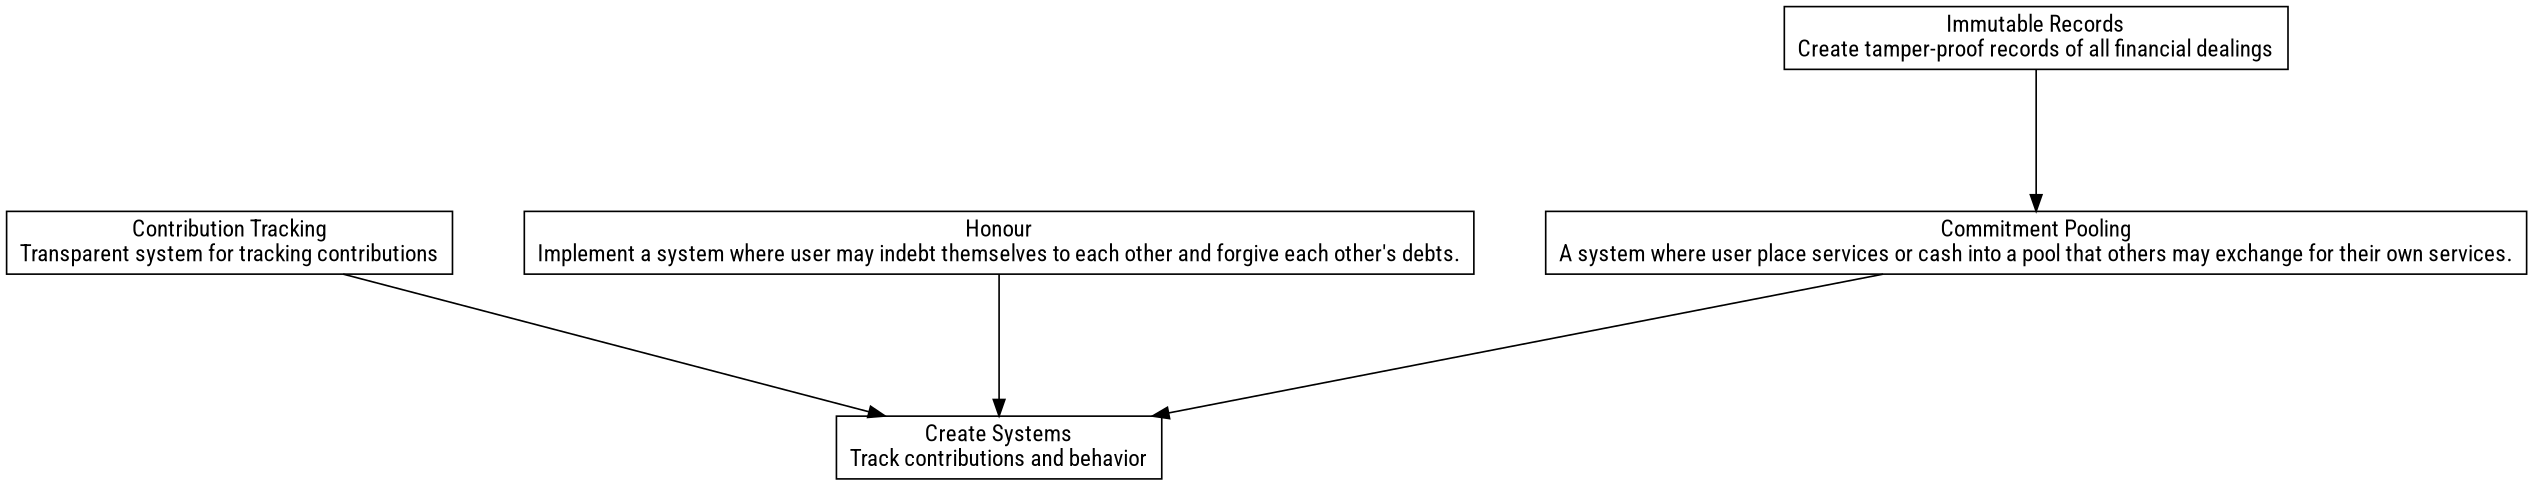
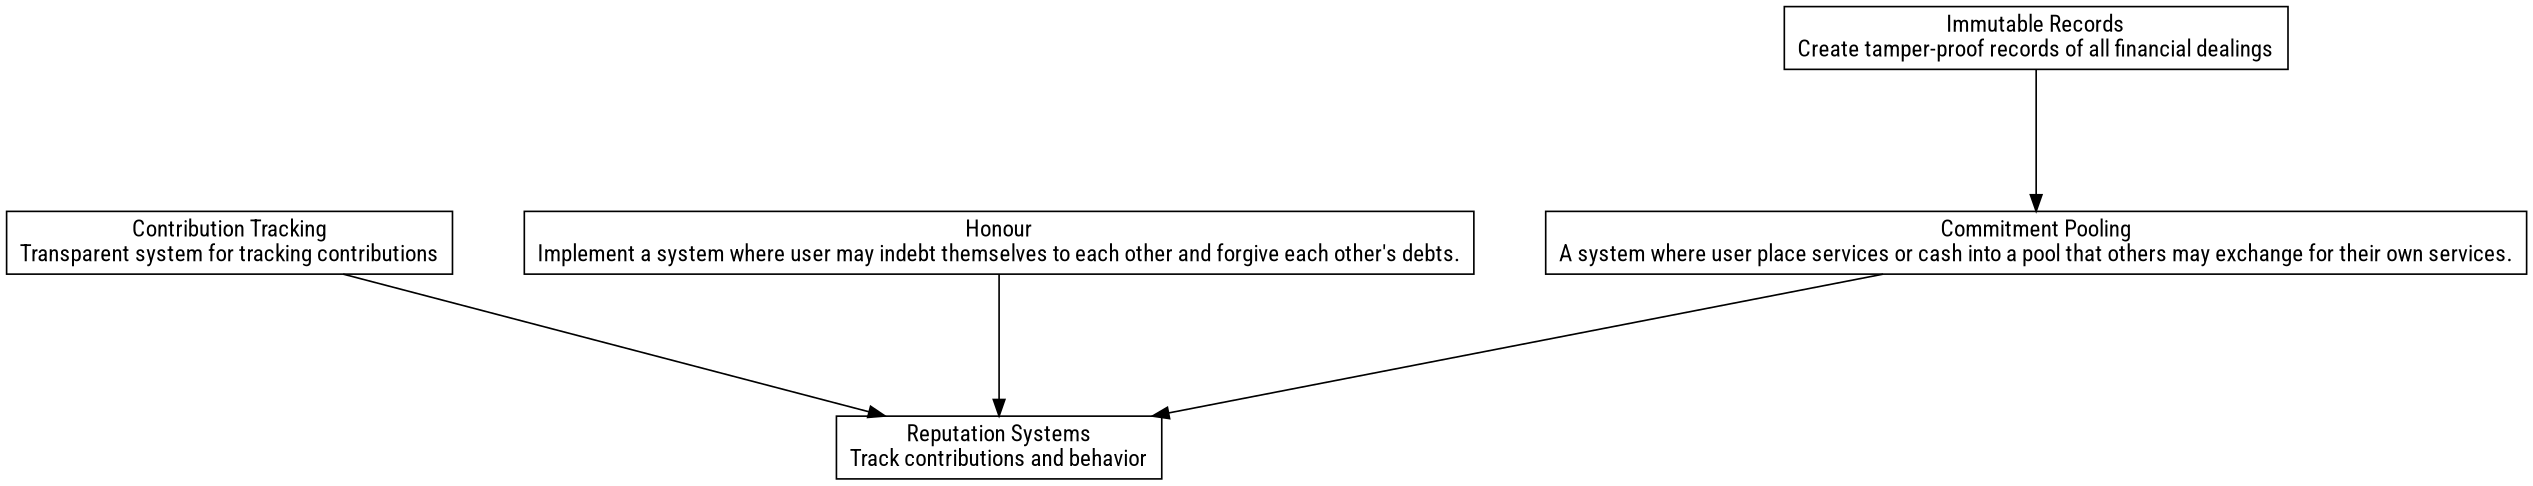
(999, 448) -> (999, 448)
